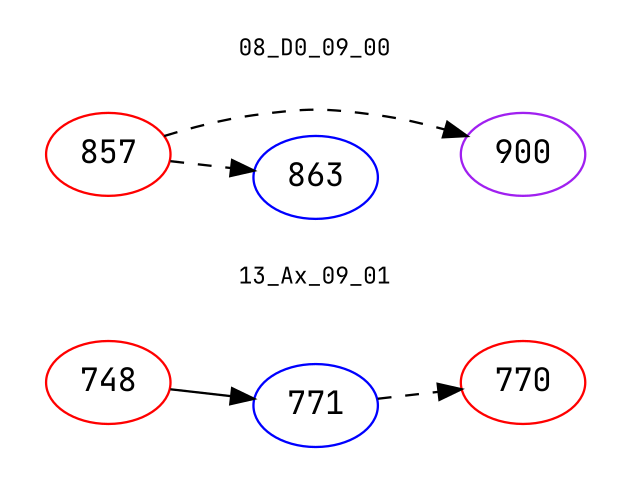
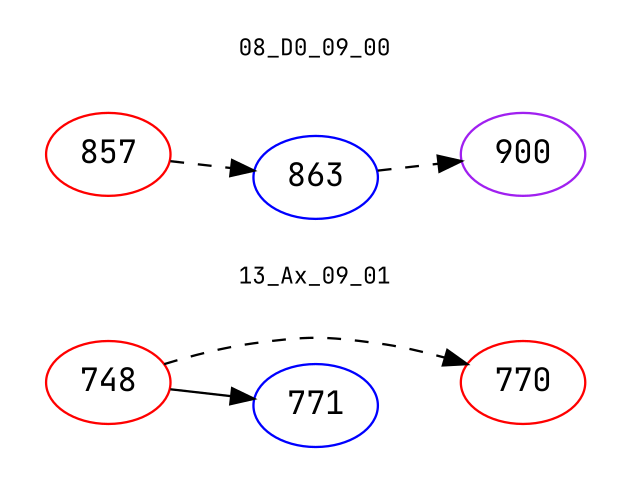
(304, 110) -> (408, 167)
(408, 395) -> (304, 338)
